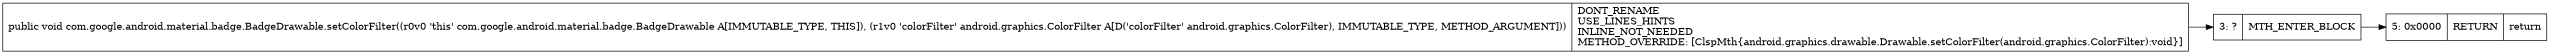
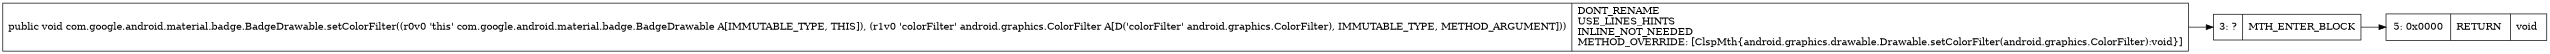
(2525, 27) -> (2527, 27)
